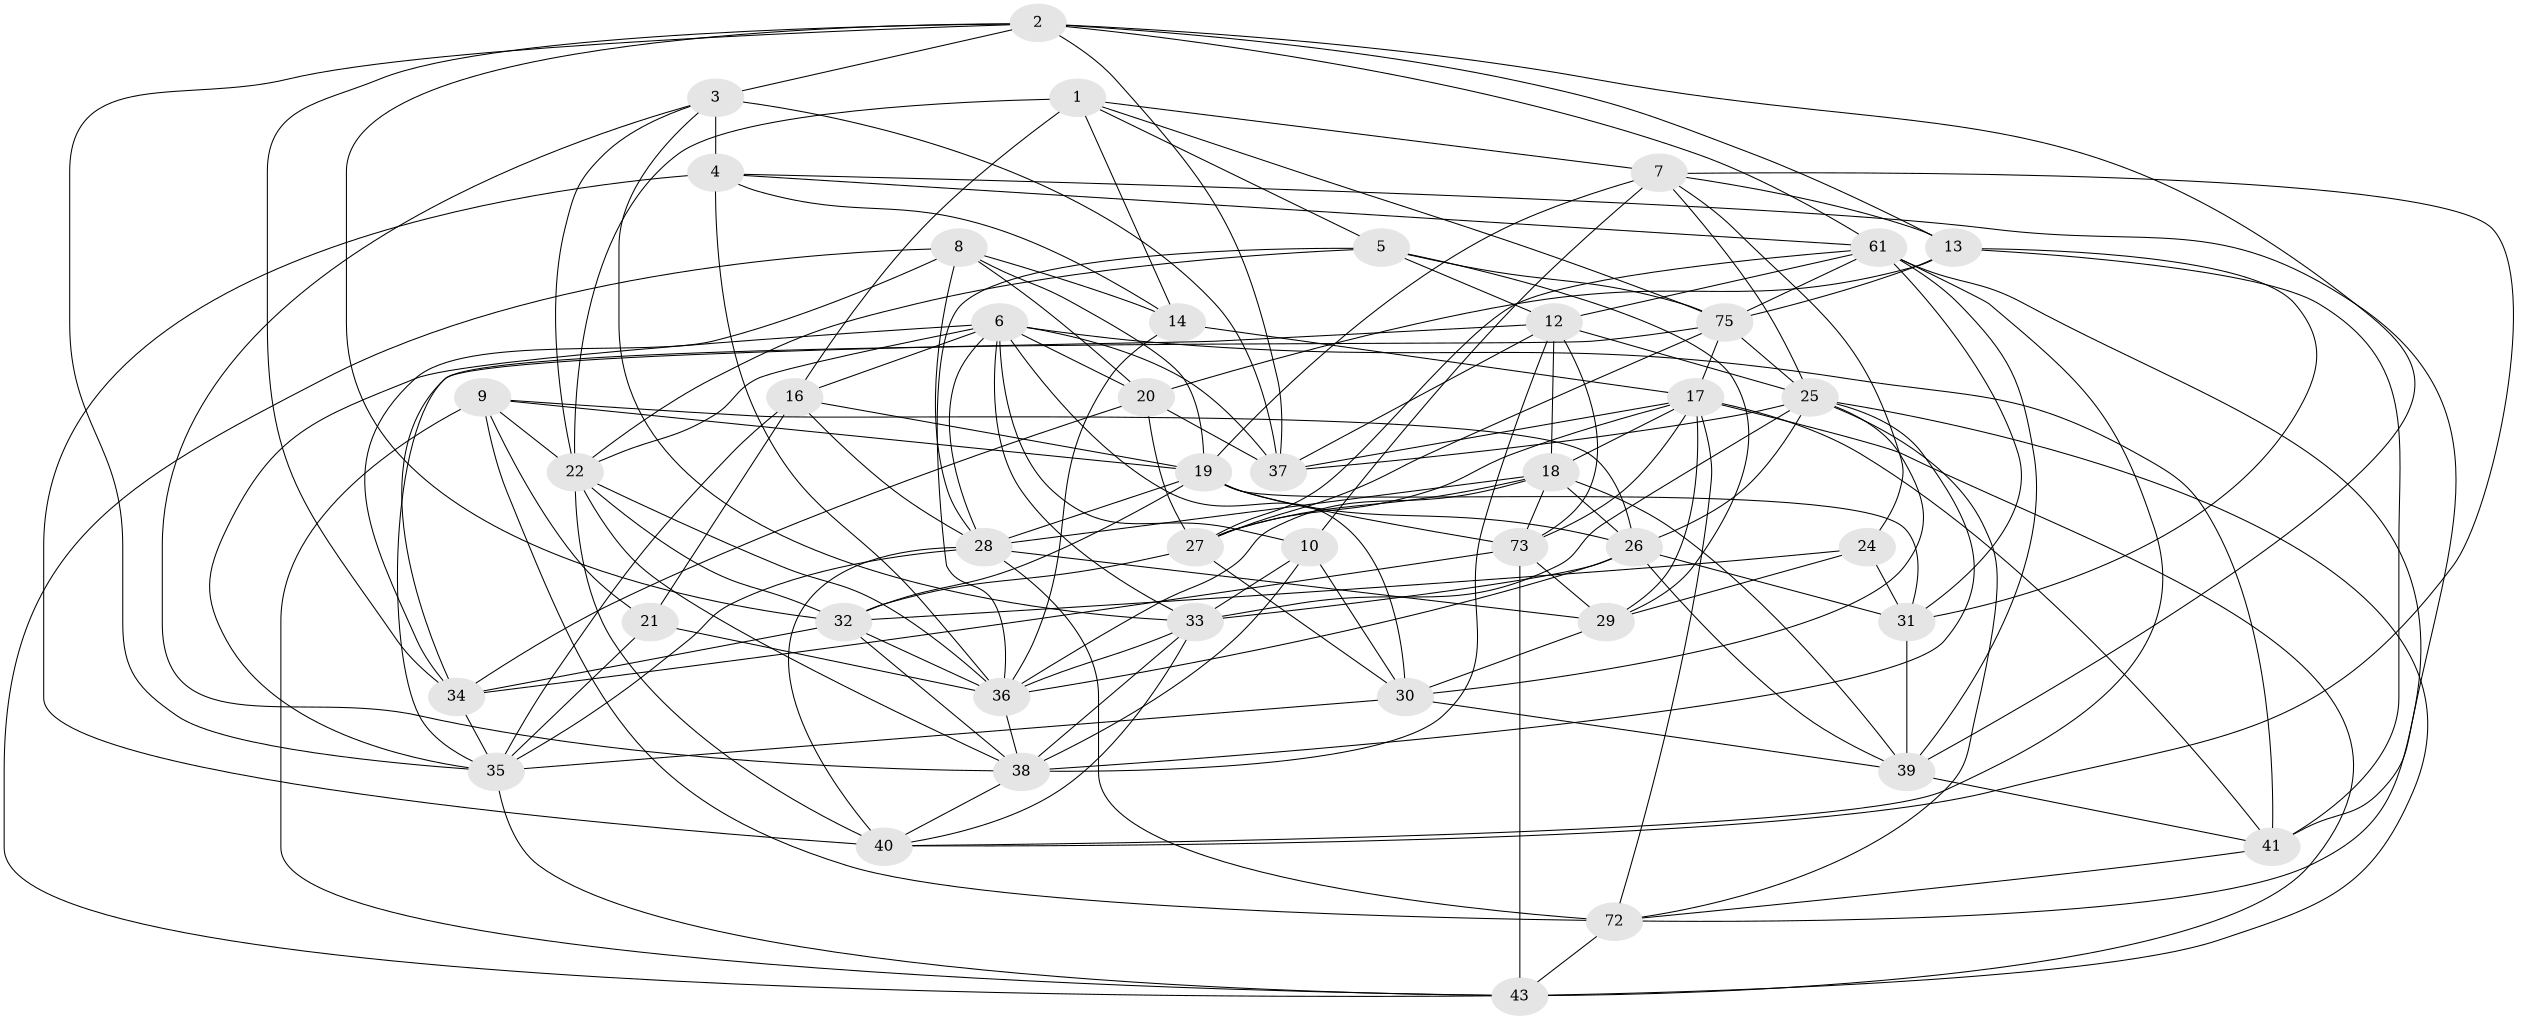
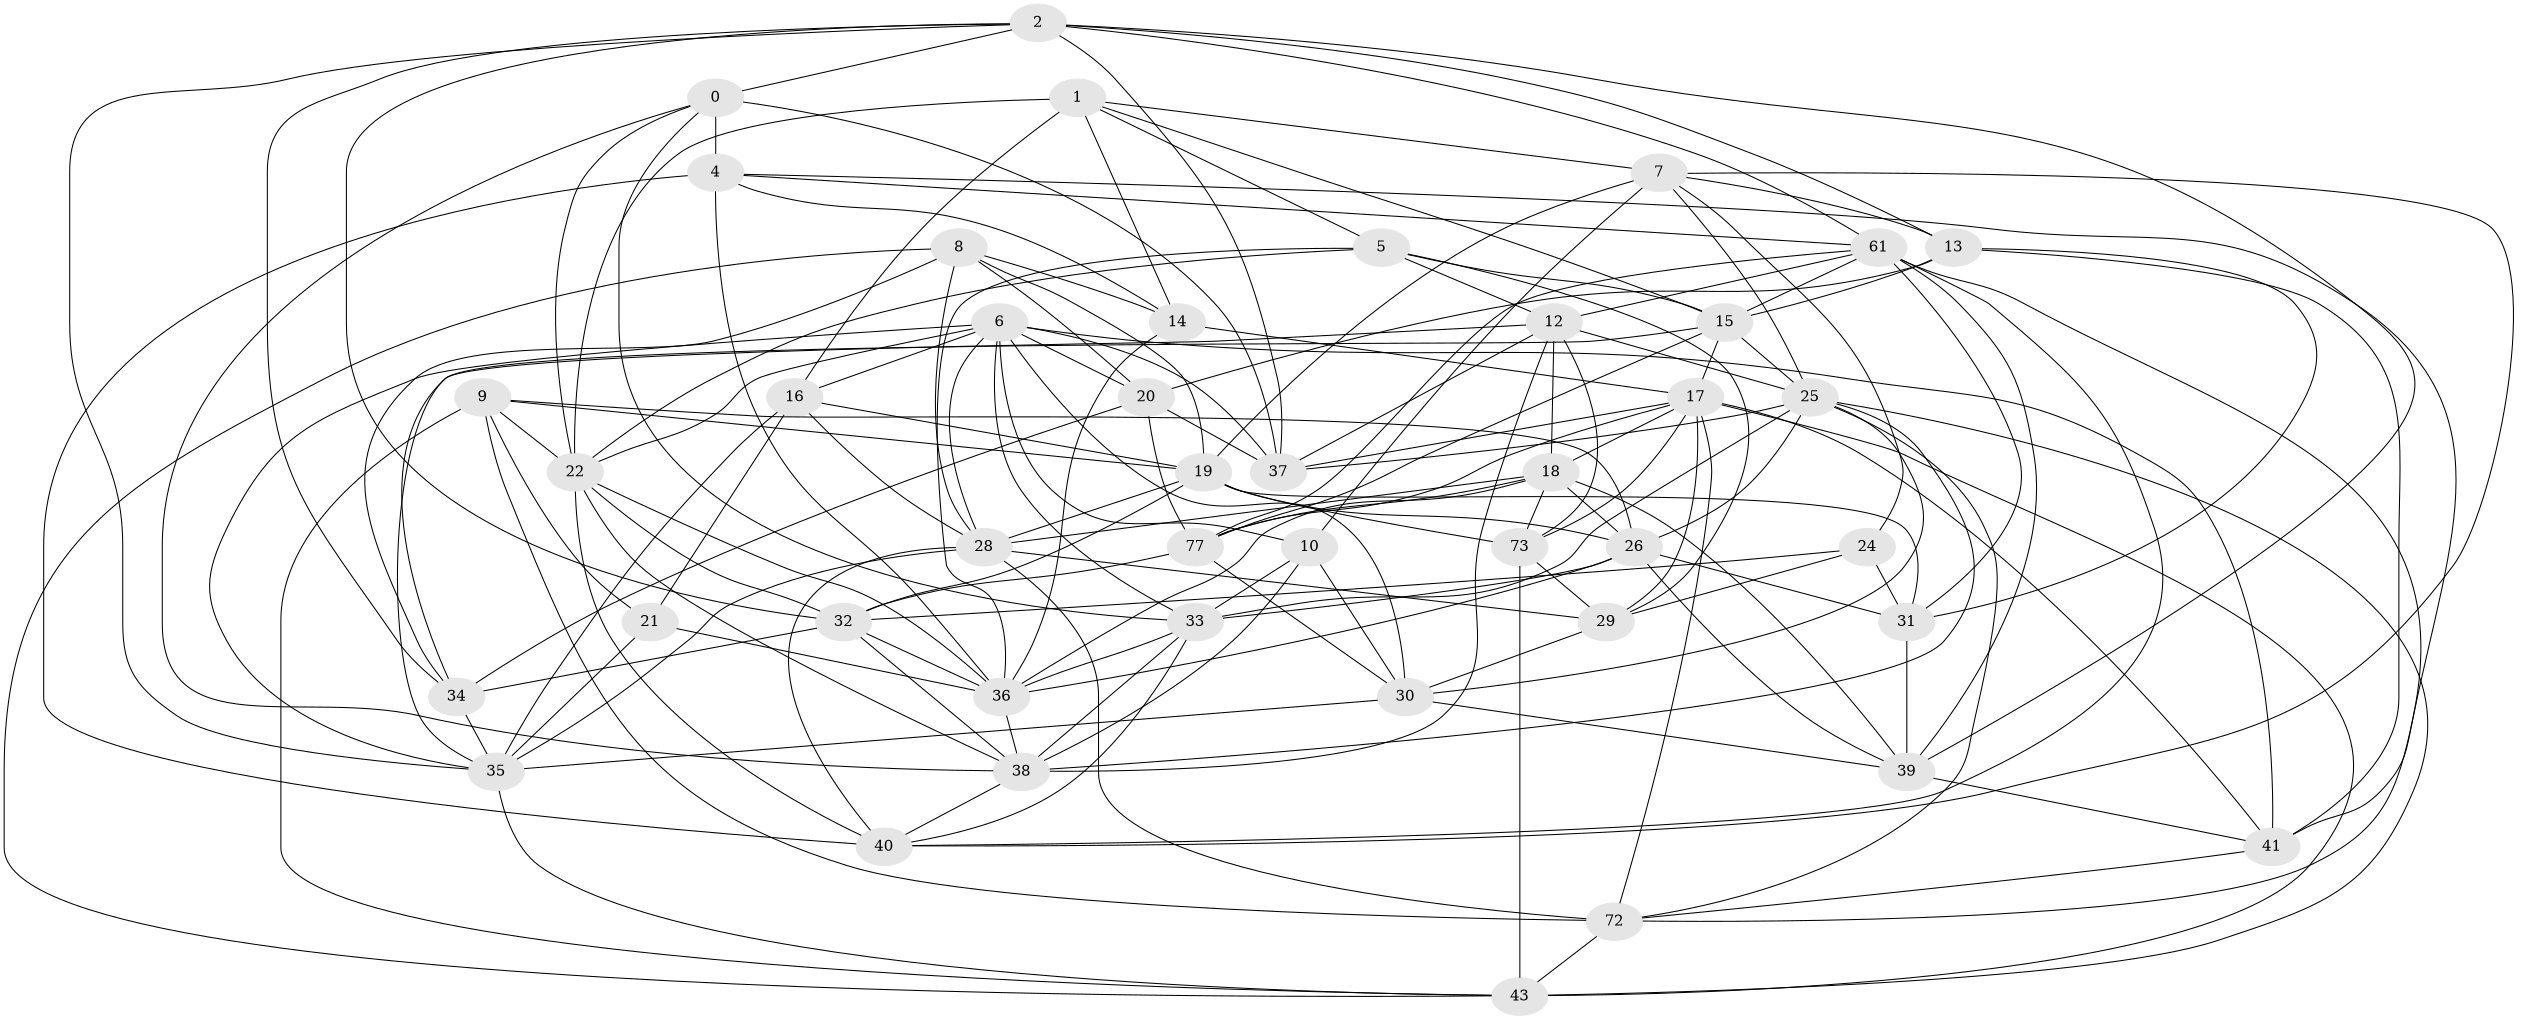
(716, 98) -> (716, 98)
(1725, 322) -> (1725, 322)
(1195, 547) -> (1195, 547)
(989, 626) -> none
